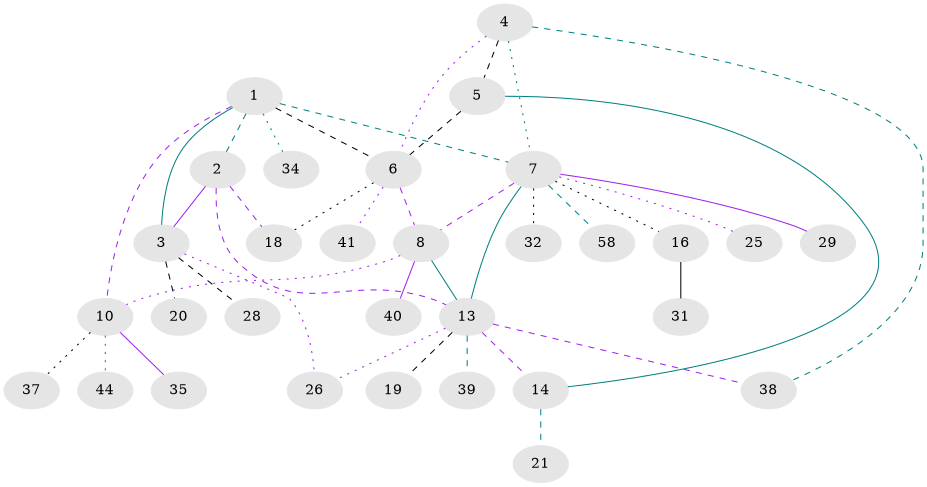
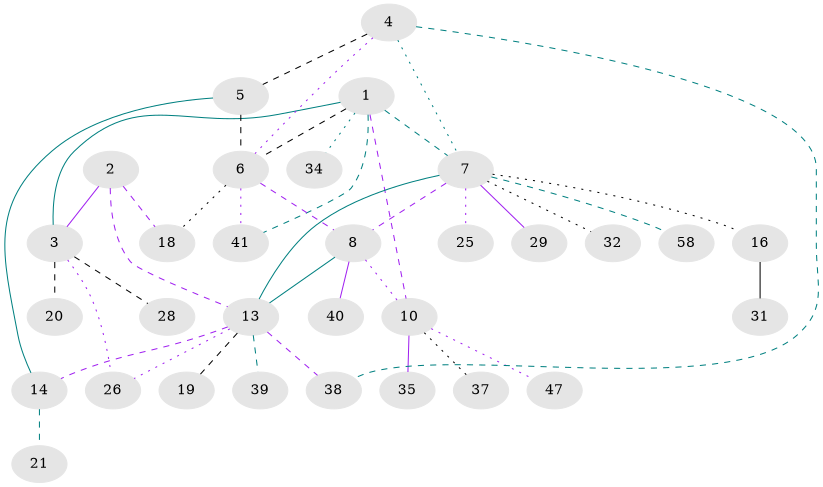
(236, 133) -> (342, 195)
(105, 390) -> (555, 390)
